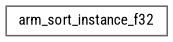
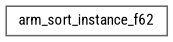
(87, 21) -> (87, 21)
